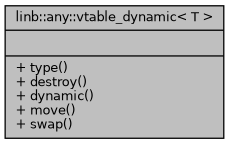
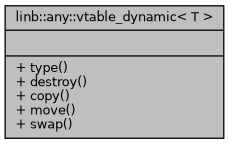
(55, 96) -> (43, 96)
